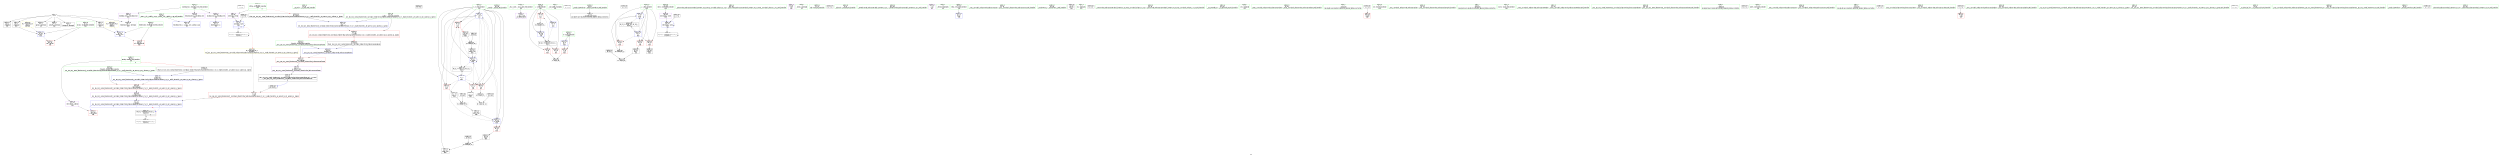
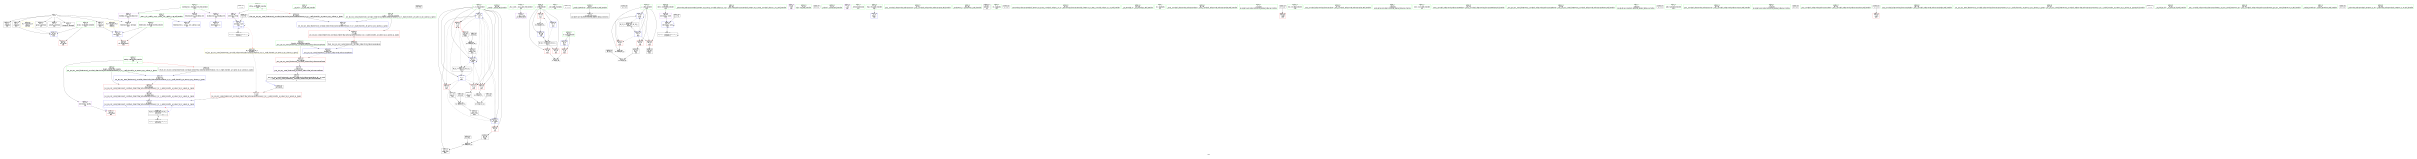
(802, 7) -> none
(892, 7) -> none
